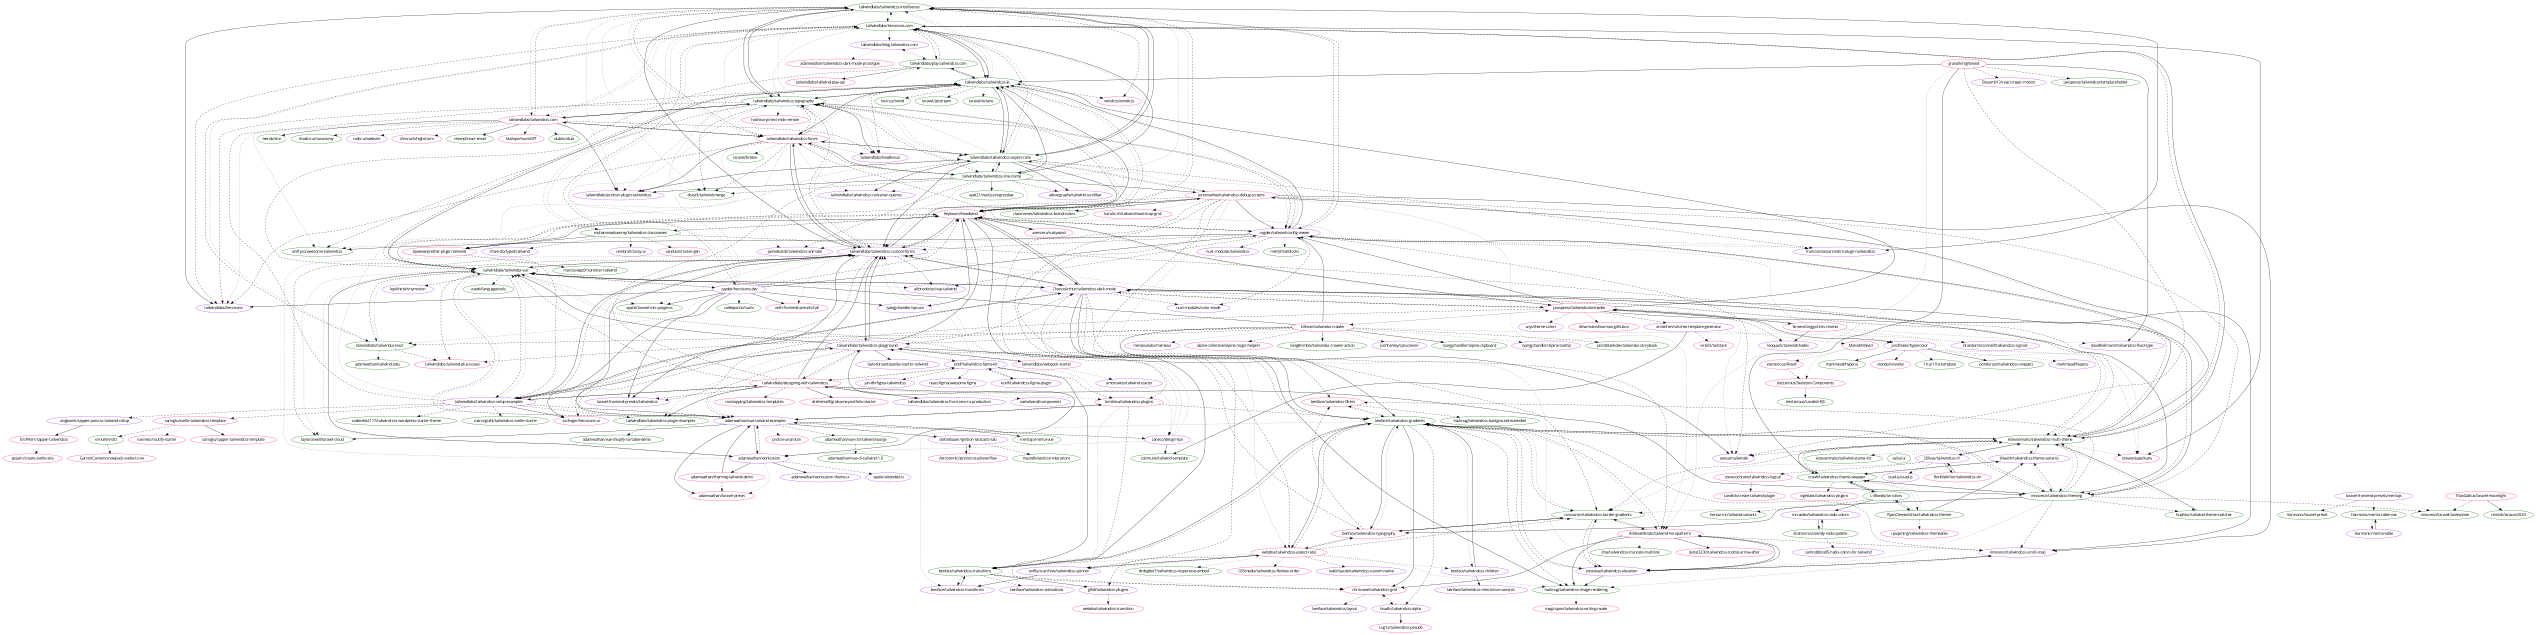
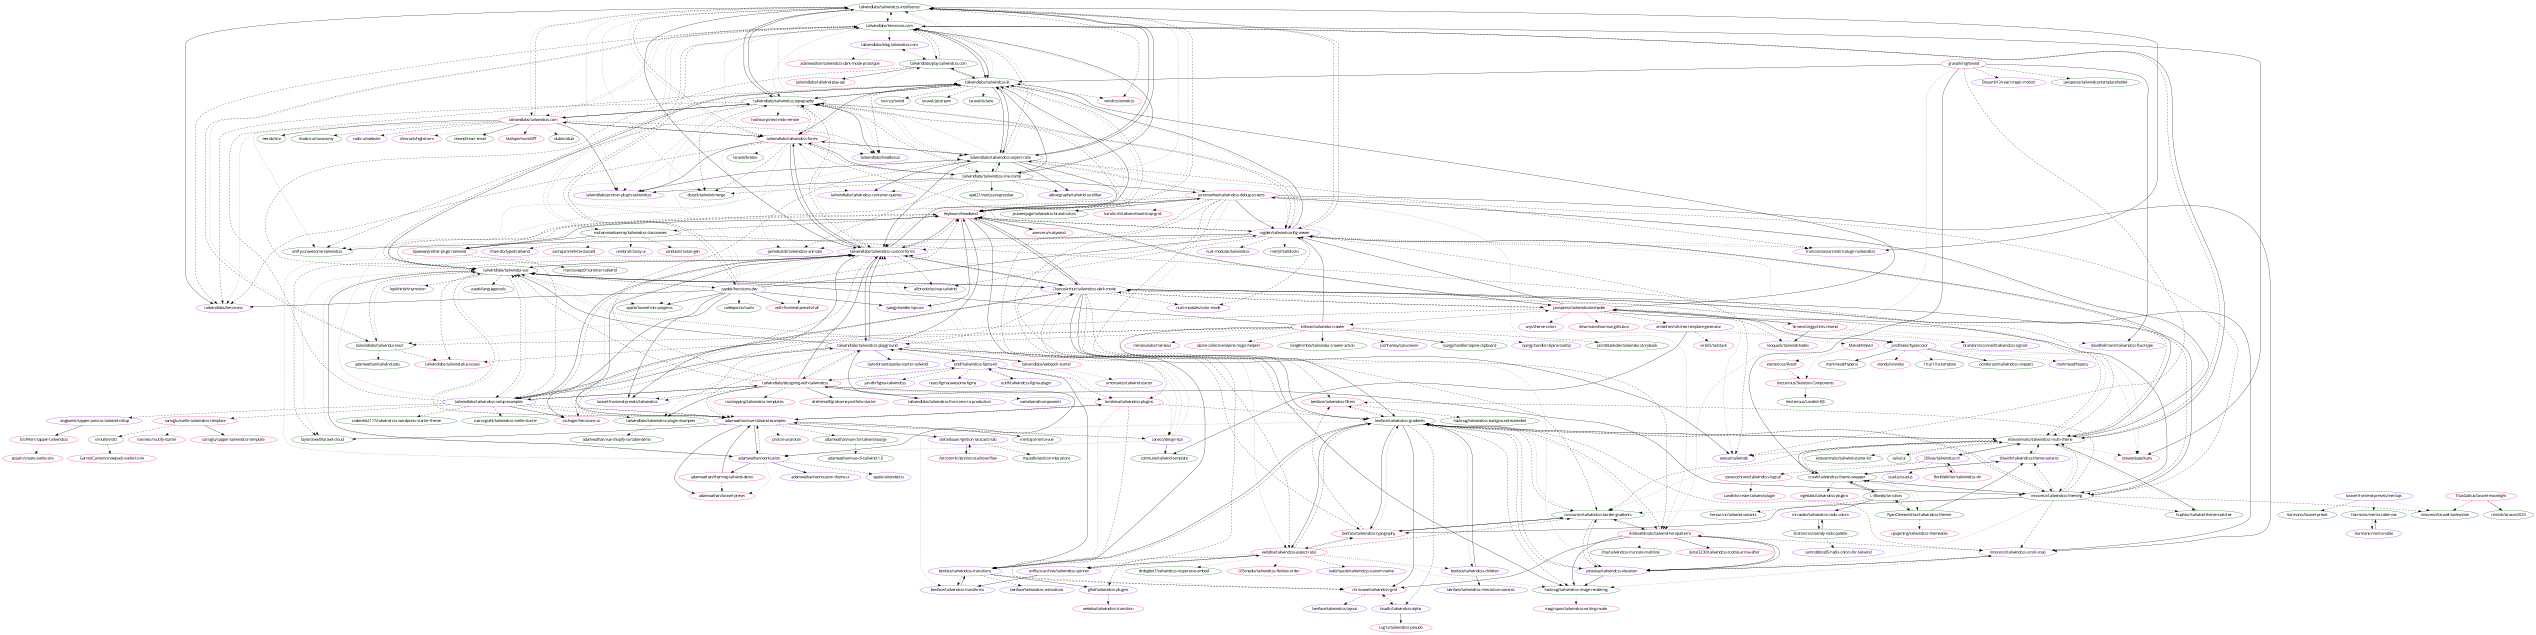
(443, 128) -> (443, 128)
(631, 145) -> (631, 145)
(1044, 214) -> (1044, 214)
none -> (574, 252)
none -> (1955, 447)
(965, 571) -> (965, 571)
